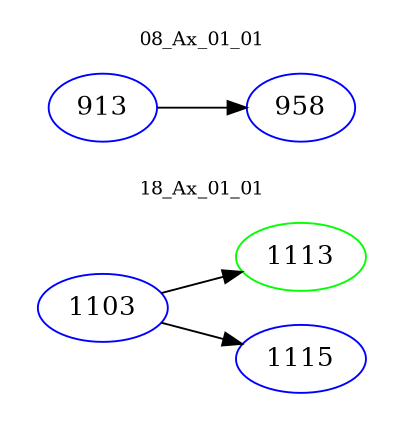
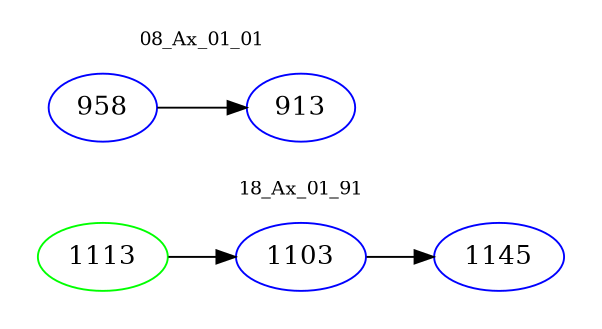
(192, 108) -> (192, 108)
(202, 190) -> (301, 190)
(192, 285) -> (192, 257)
(301, 359) -> (499, 257)
